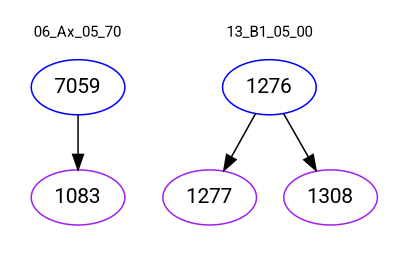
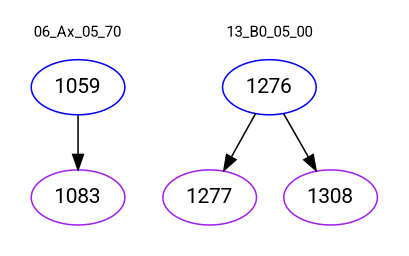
(270, 33) -> (270, 33)
(78, 87) -> (78, 87)
